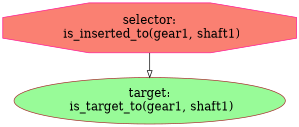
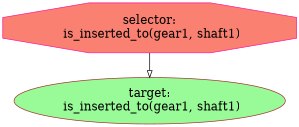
(150, 101) -> (150, 101)
